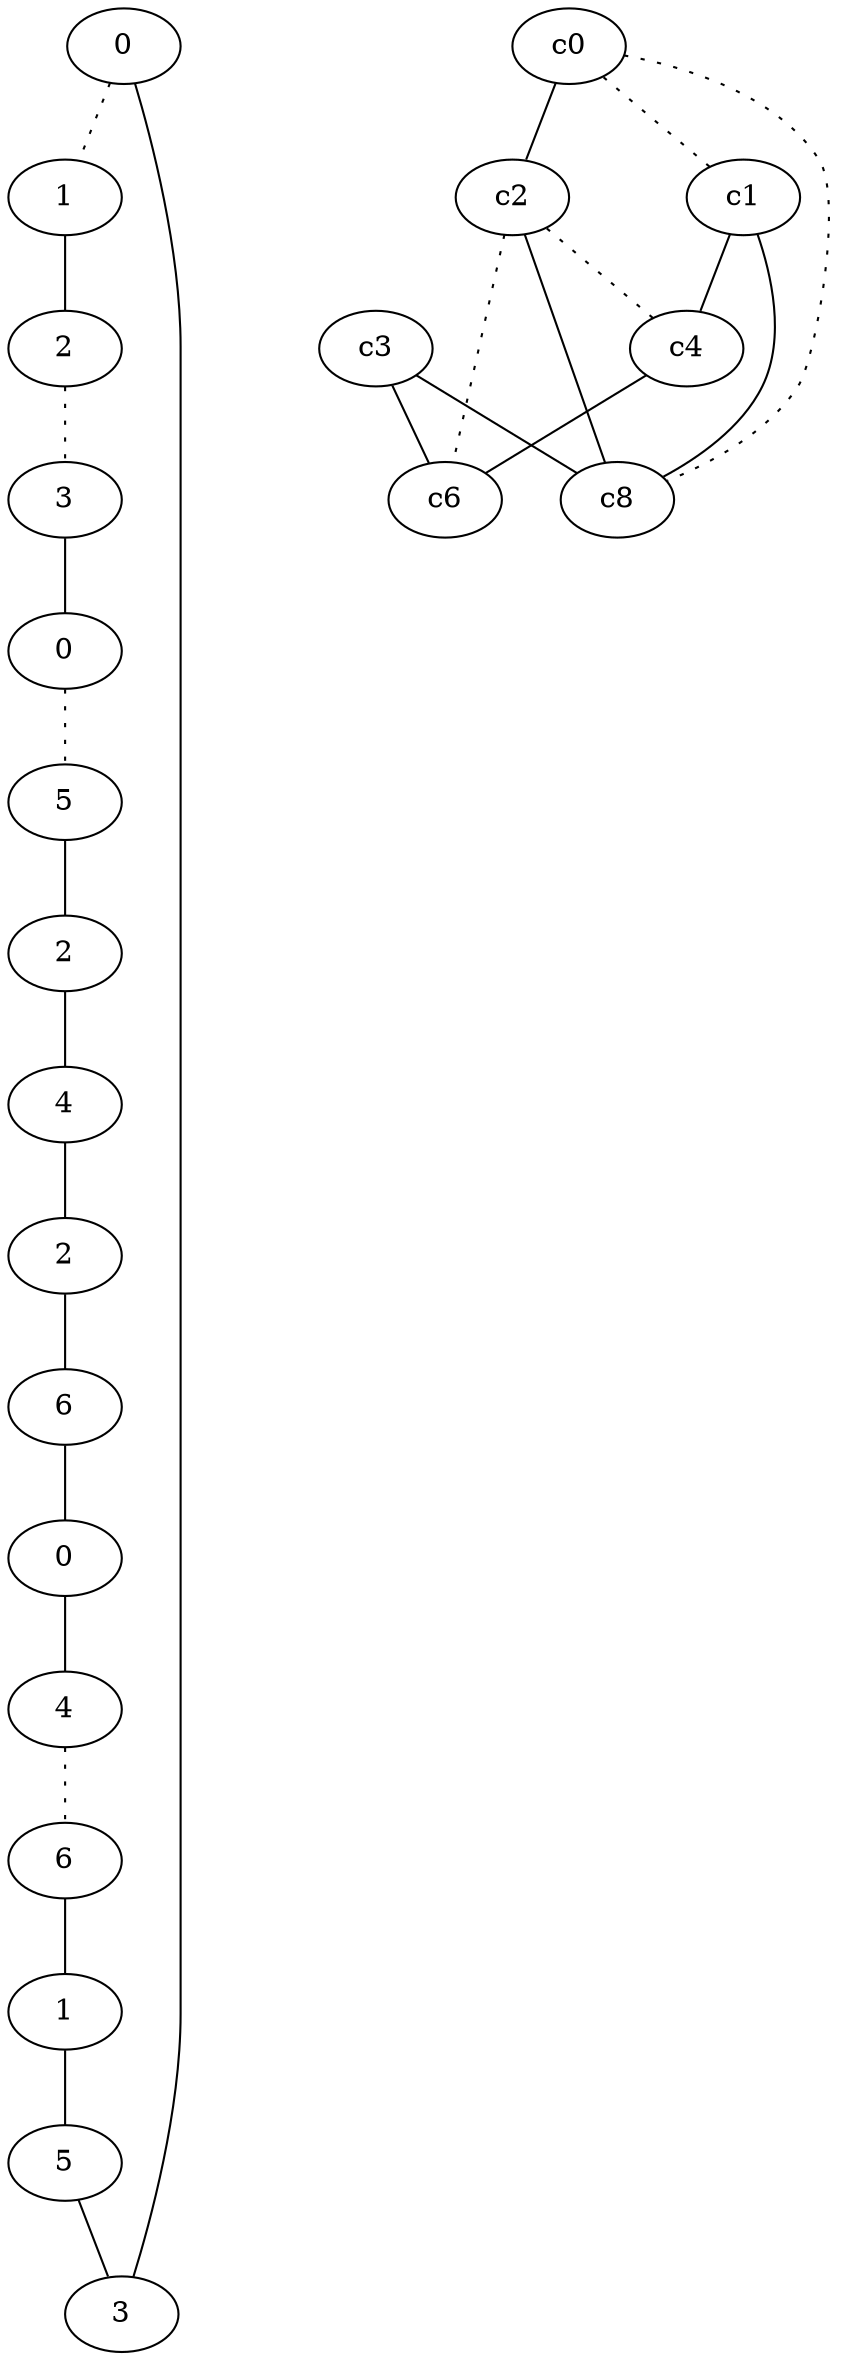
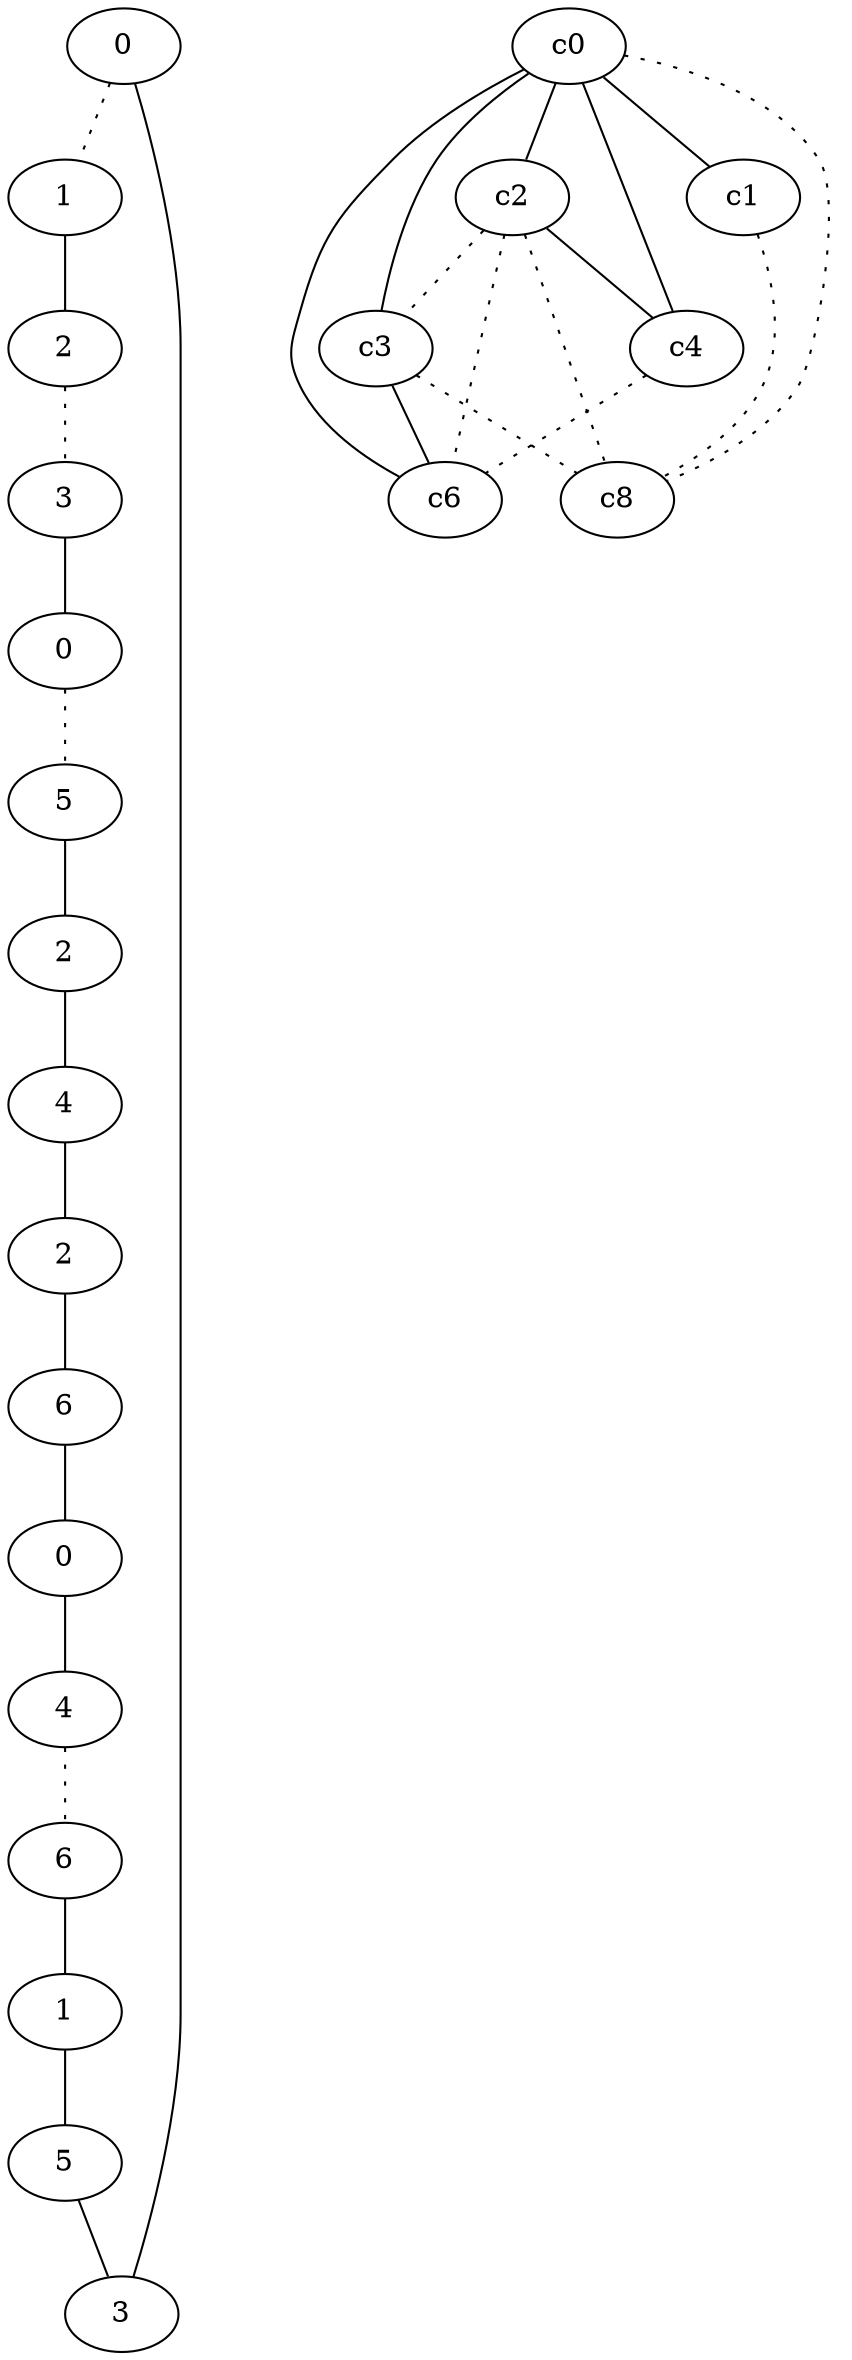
(657, 122) -> (657, 122)
none -> (428, 175)
none -> (321, 252)
none -> (444, 273)
(600, 273) -> (600, 273)
(715, 273) -> (628, 197)
(565, 349) -> (565, 349)
(766, 377) -> (766, 377)
(497, 424) -> (497, 424)
(566, 424) -> (566, 424)
